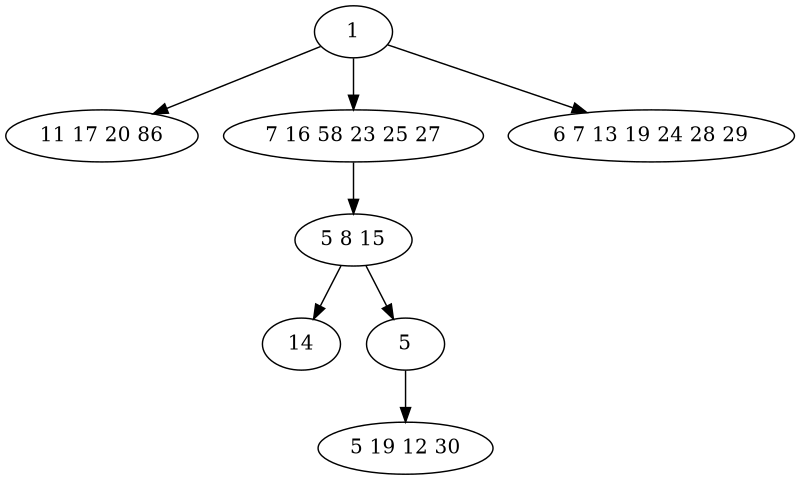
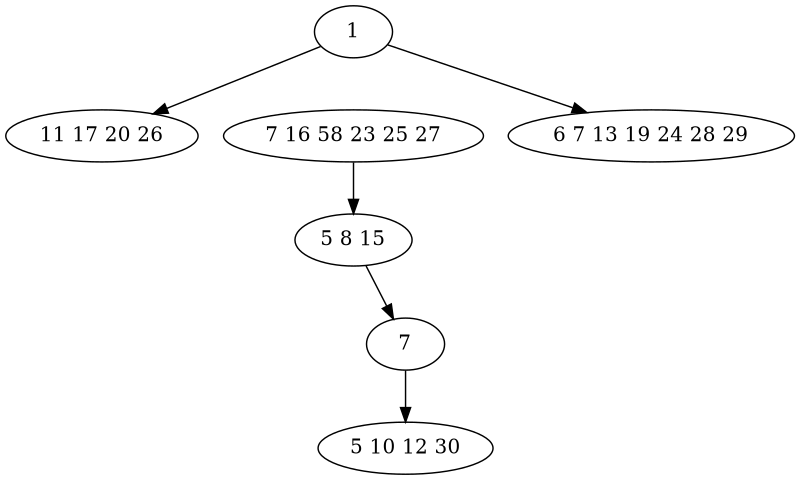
(354, 77) -> none
(102, 136) -> (102, 136)
(301, 344) -> none
(406, 344) -> (406, 344)
(406, 448) -> (406, 448)
